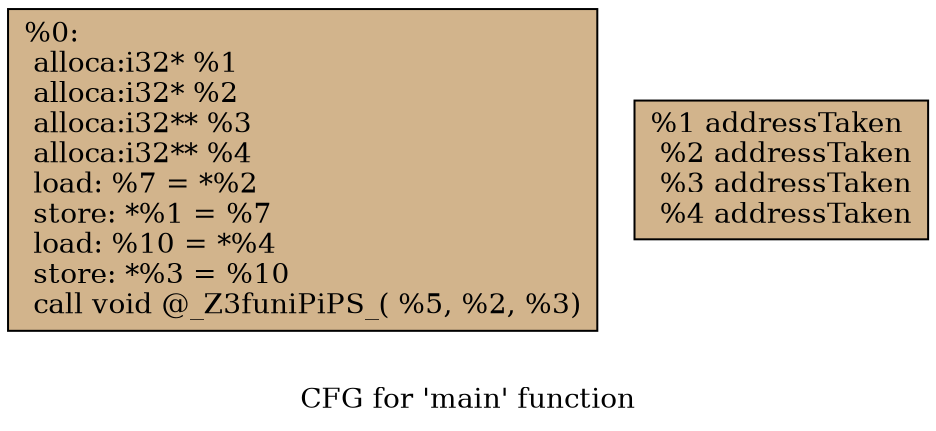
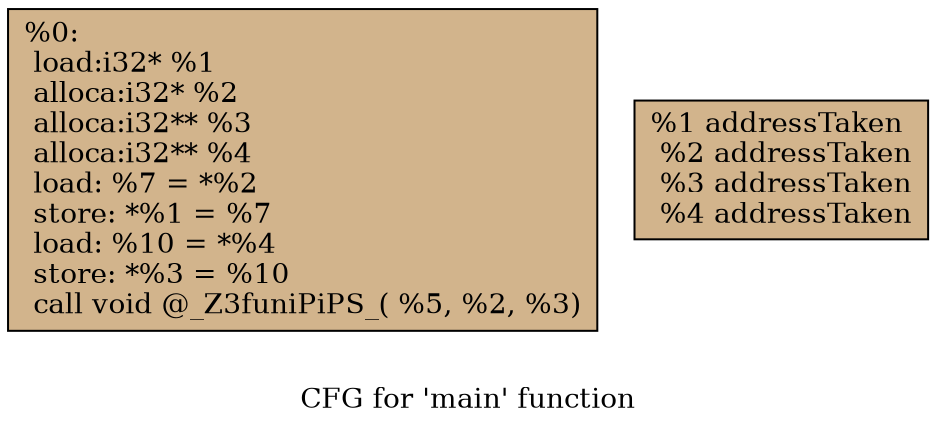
(132, 63) -> (121, 63)
